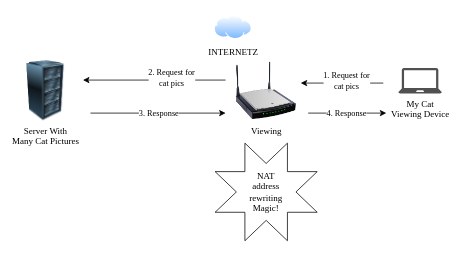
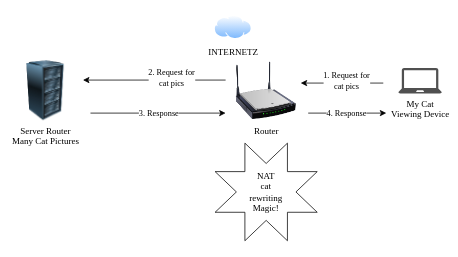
(266, 131) -> (266, 131)
(46, 136) -> (46, 136)
(266, 192) -> (266, 192)
